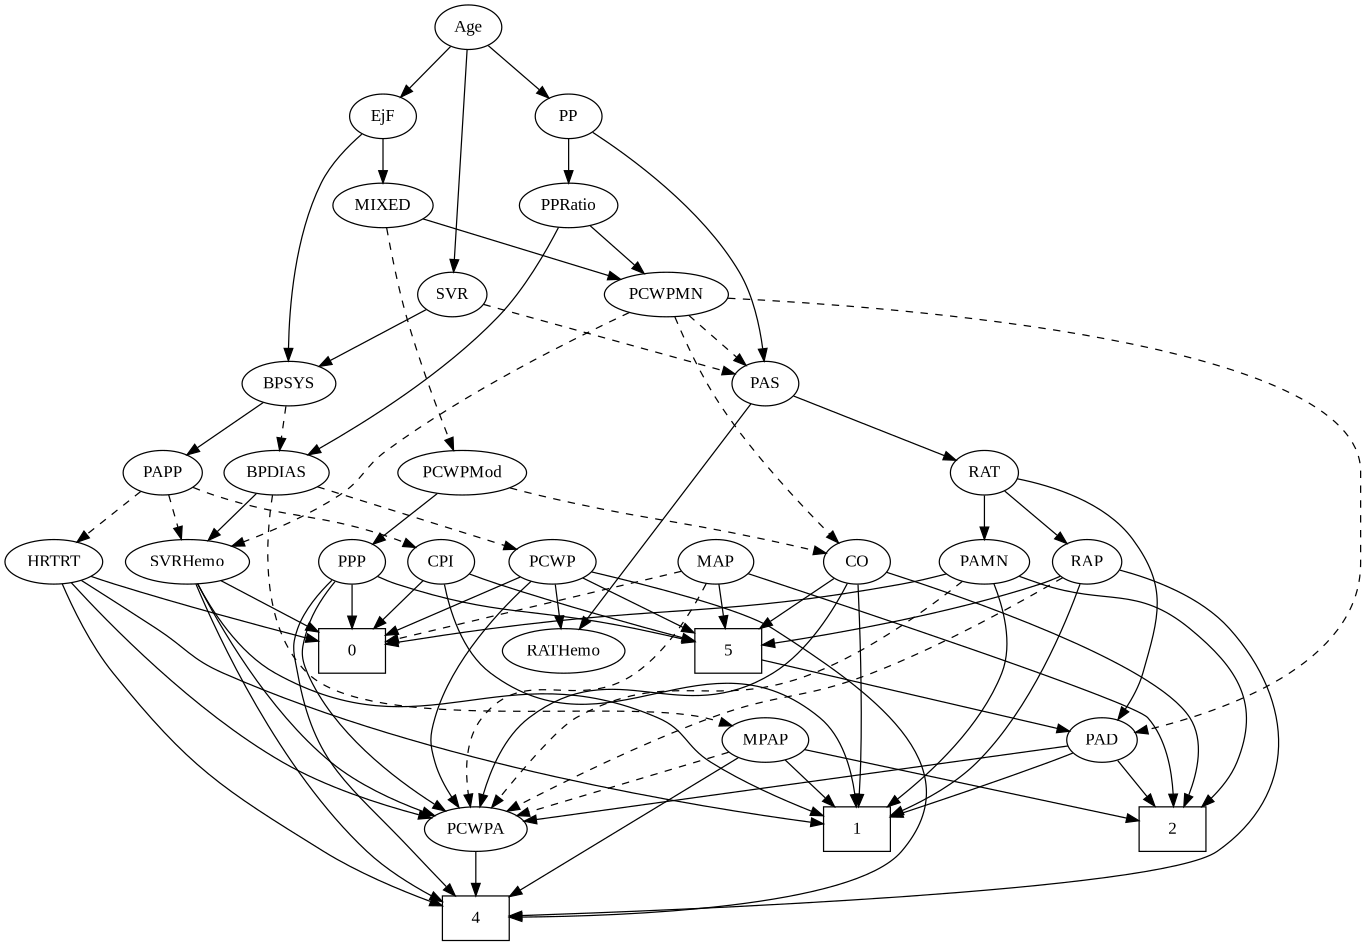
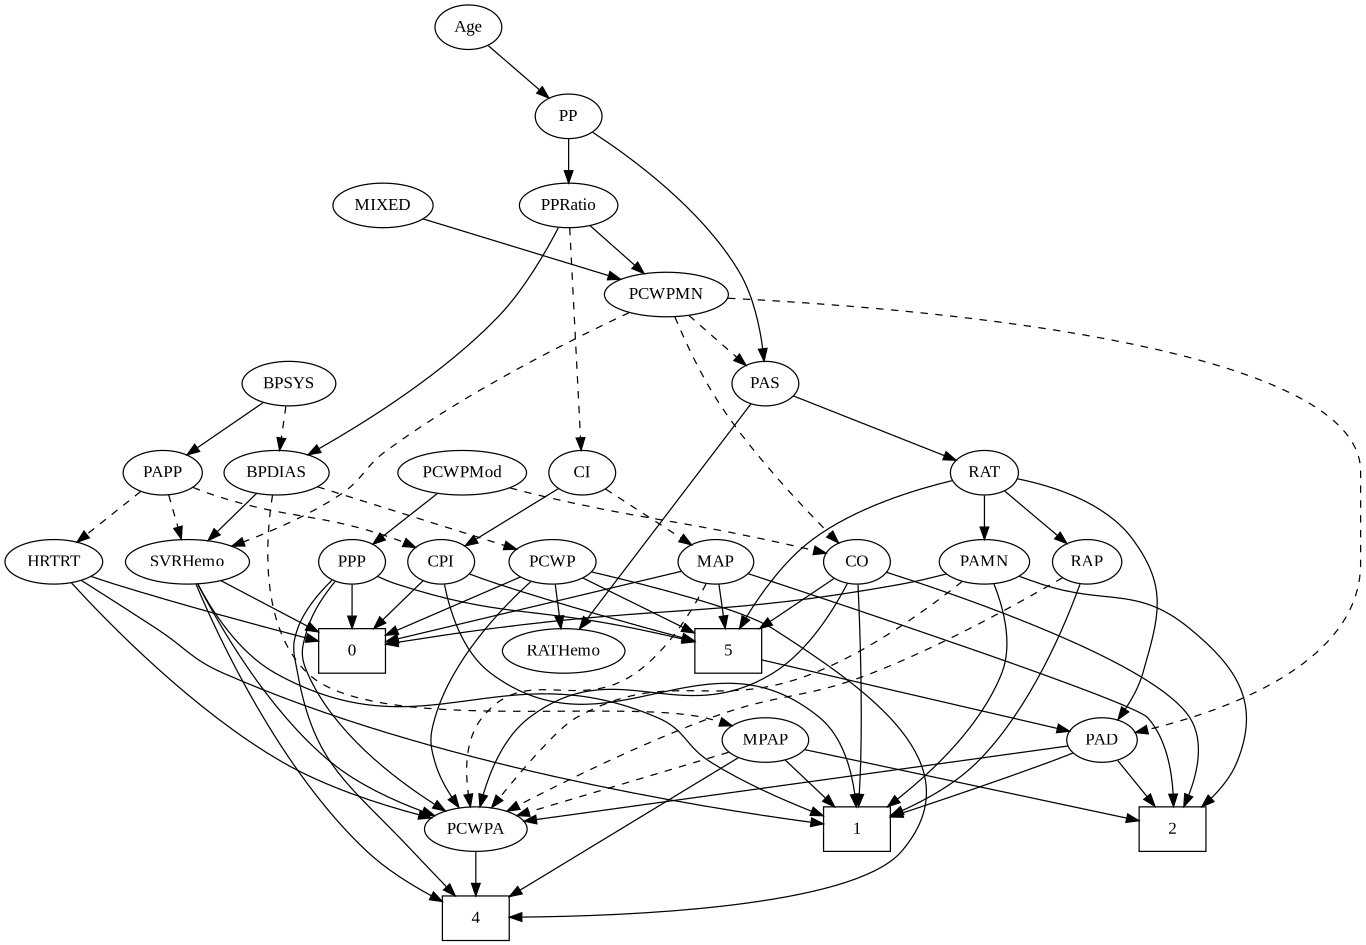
(383, 116) -> none
(452, 295) -> none
(412, 335) -> none
none -> (582, 473)
(540, 605) -> (540, 605)
(933, 613) -> (833, 526)
(214, 779) -> none
(1062, 882) -> none
